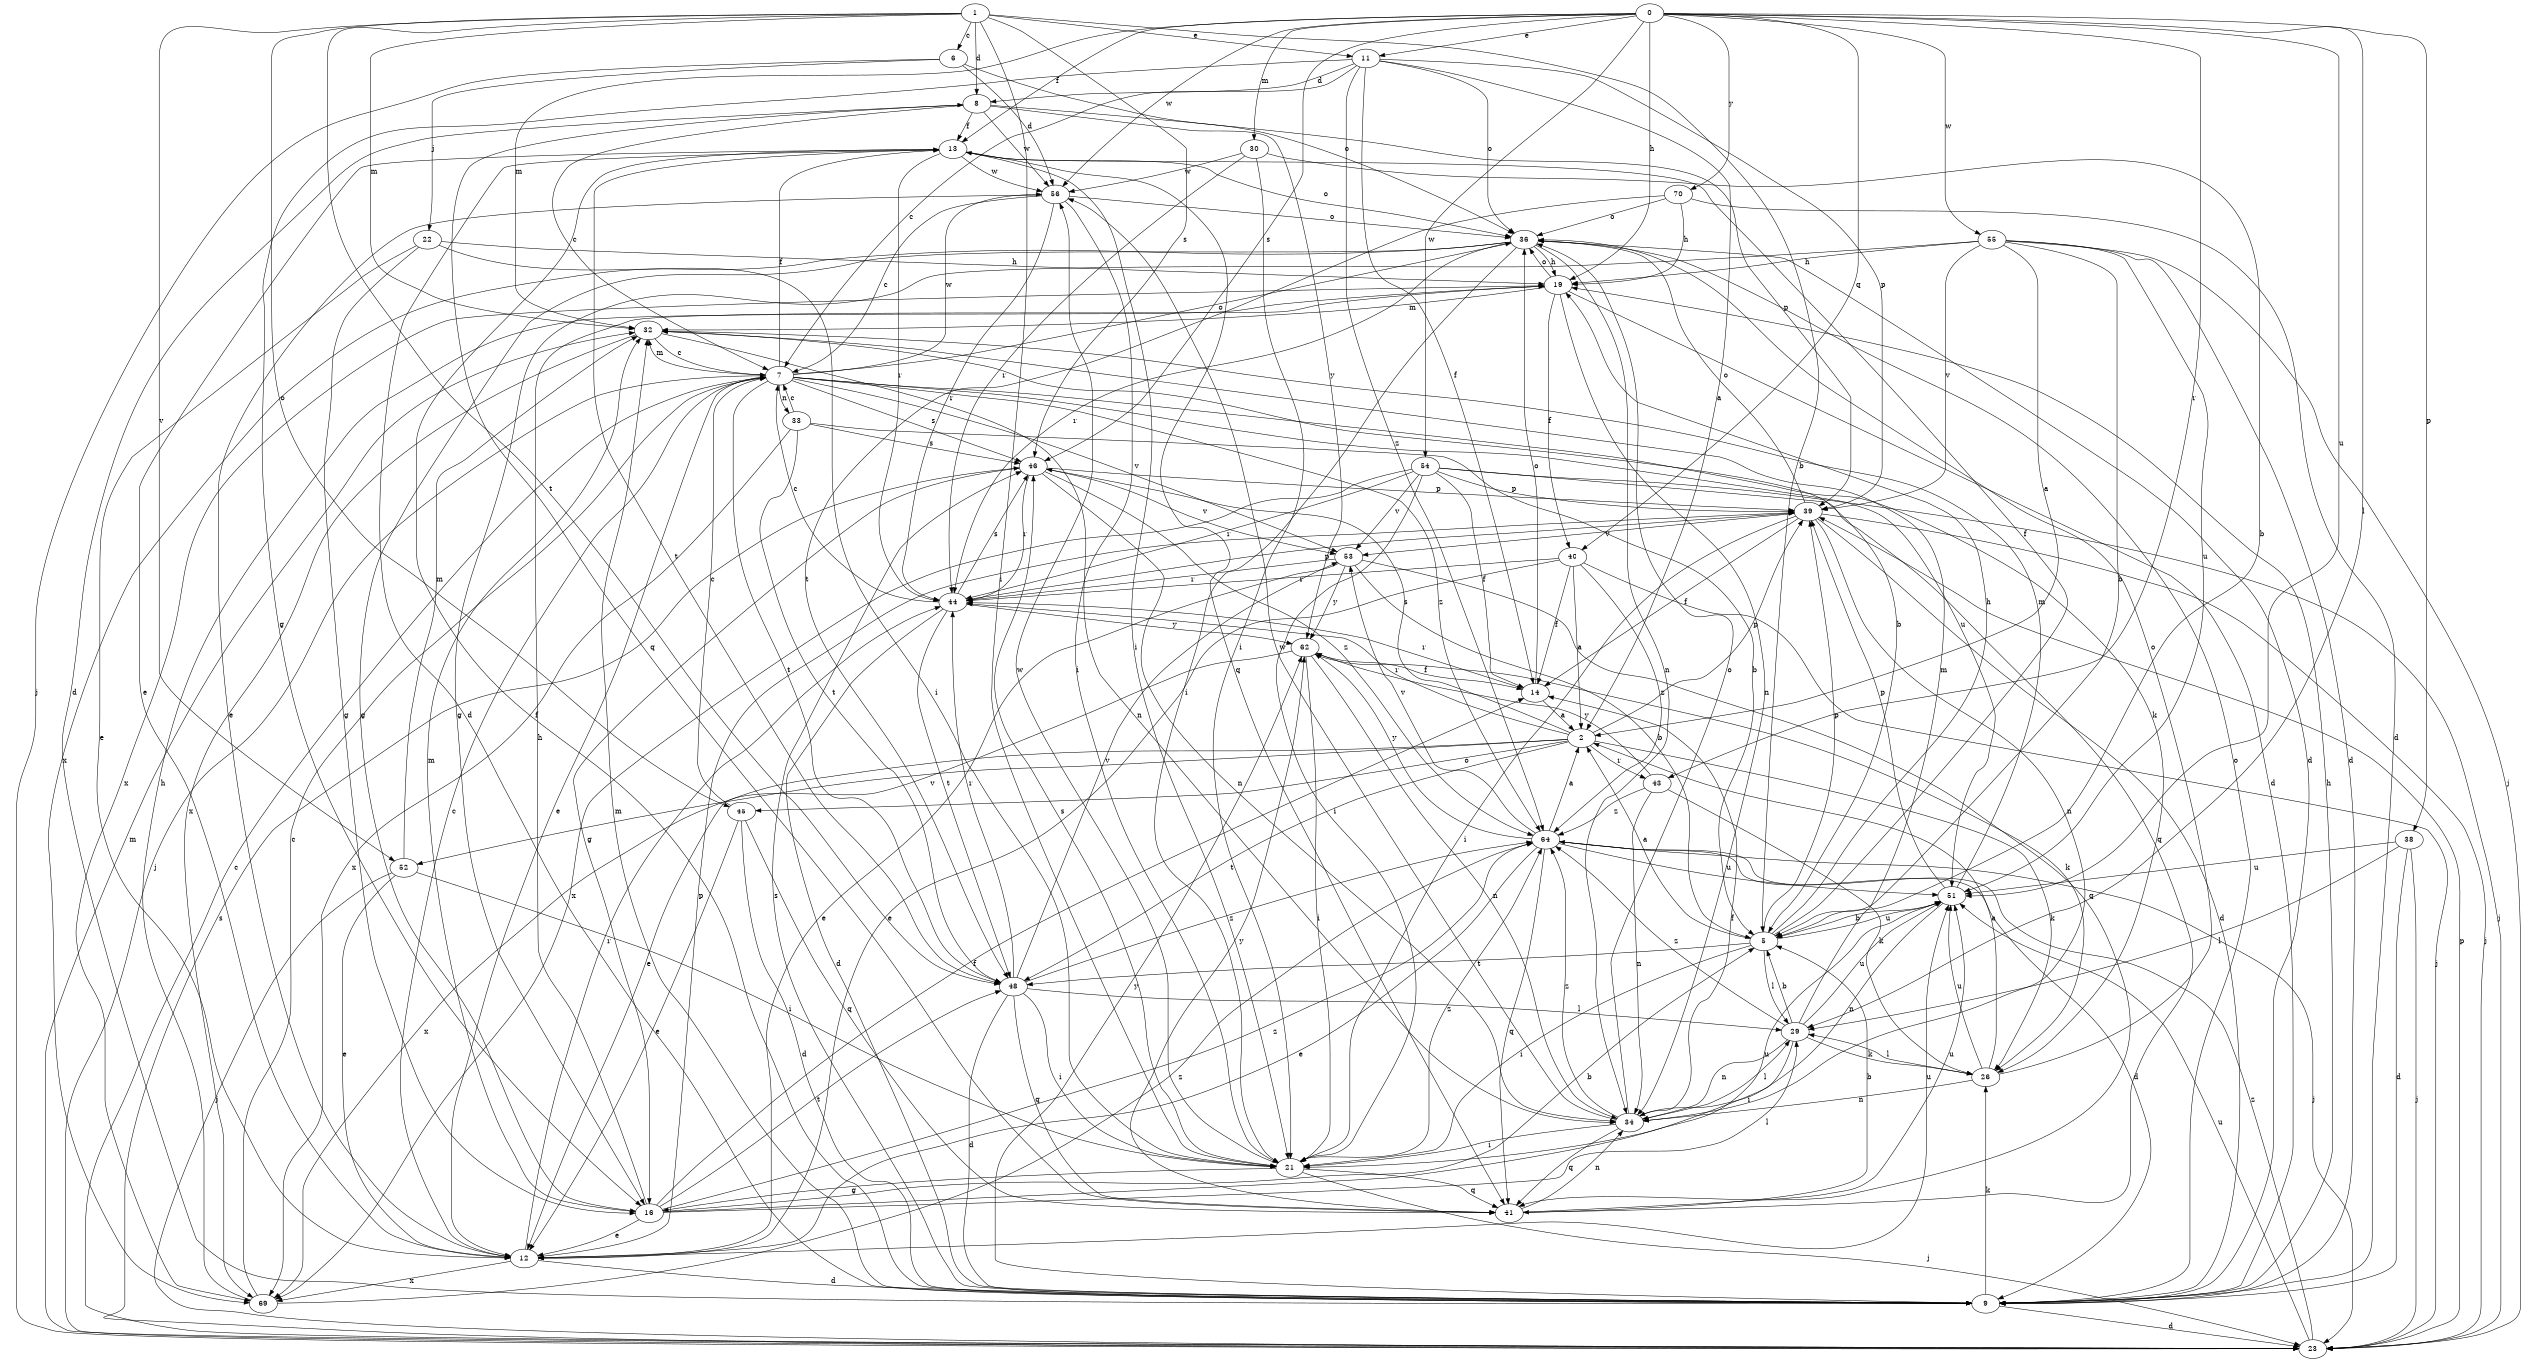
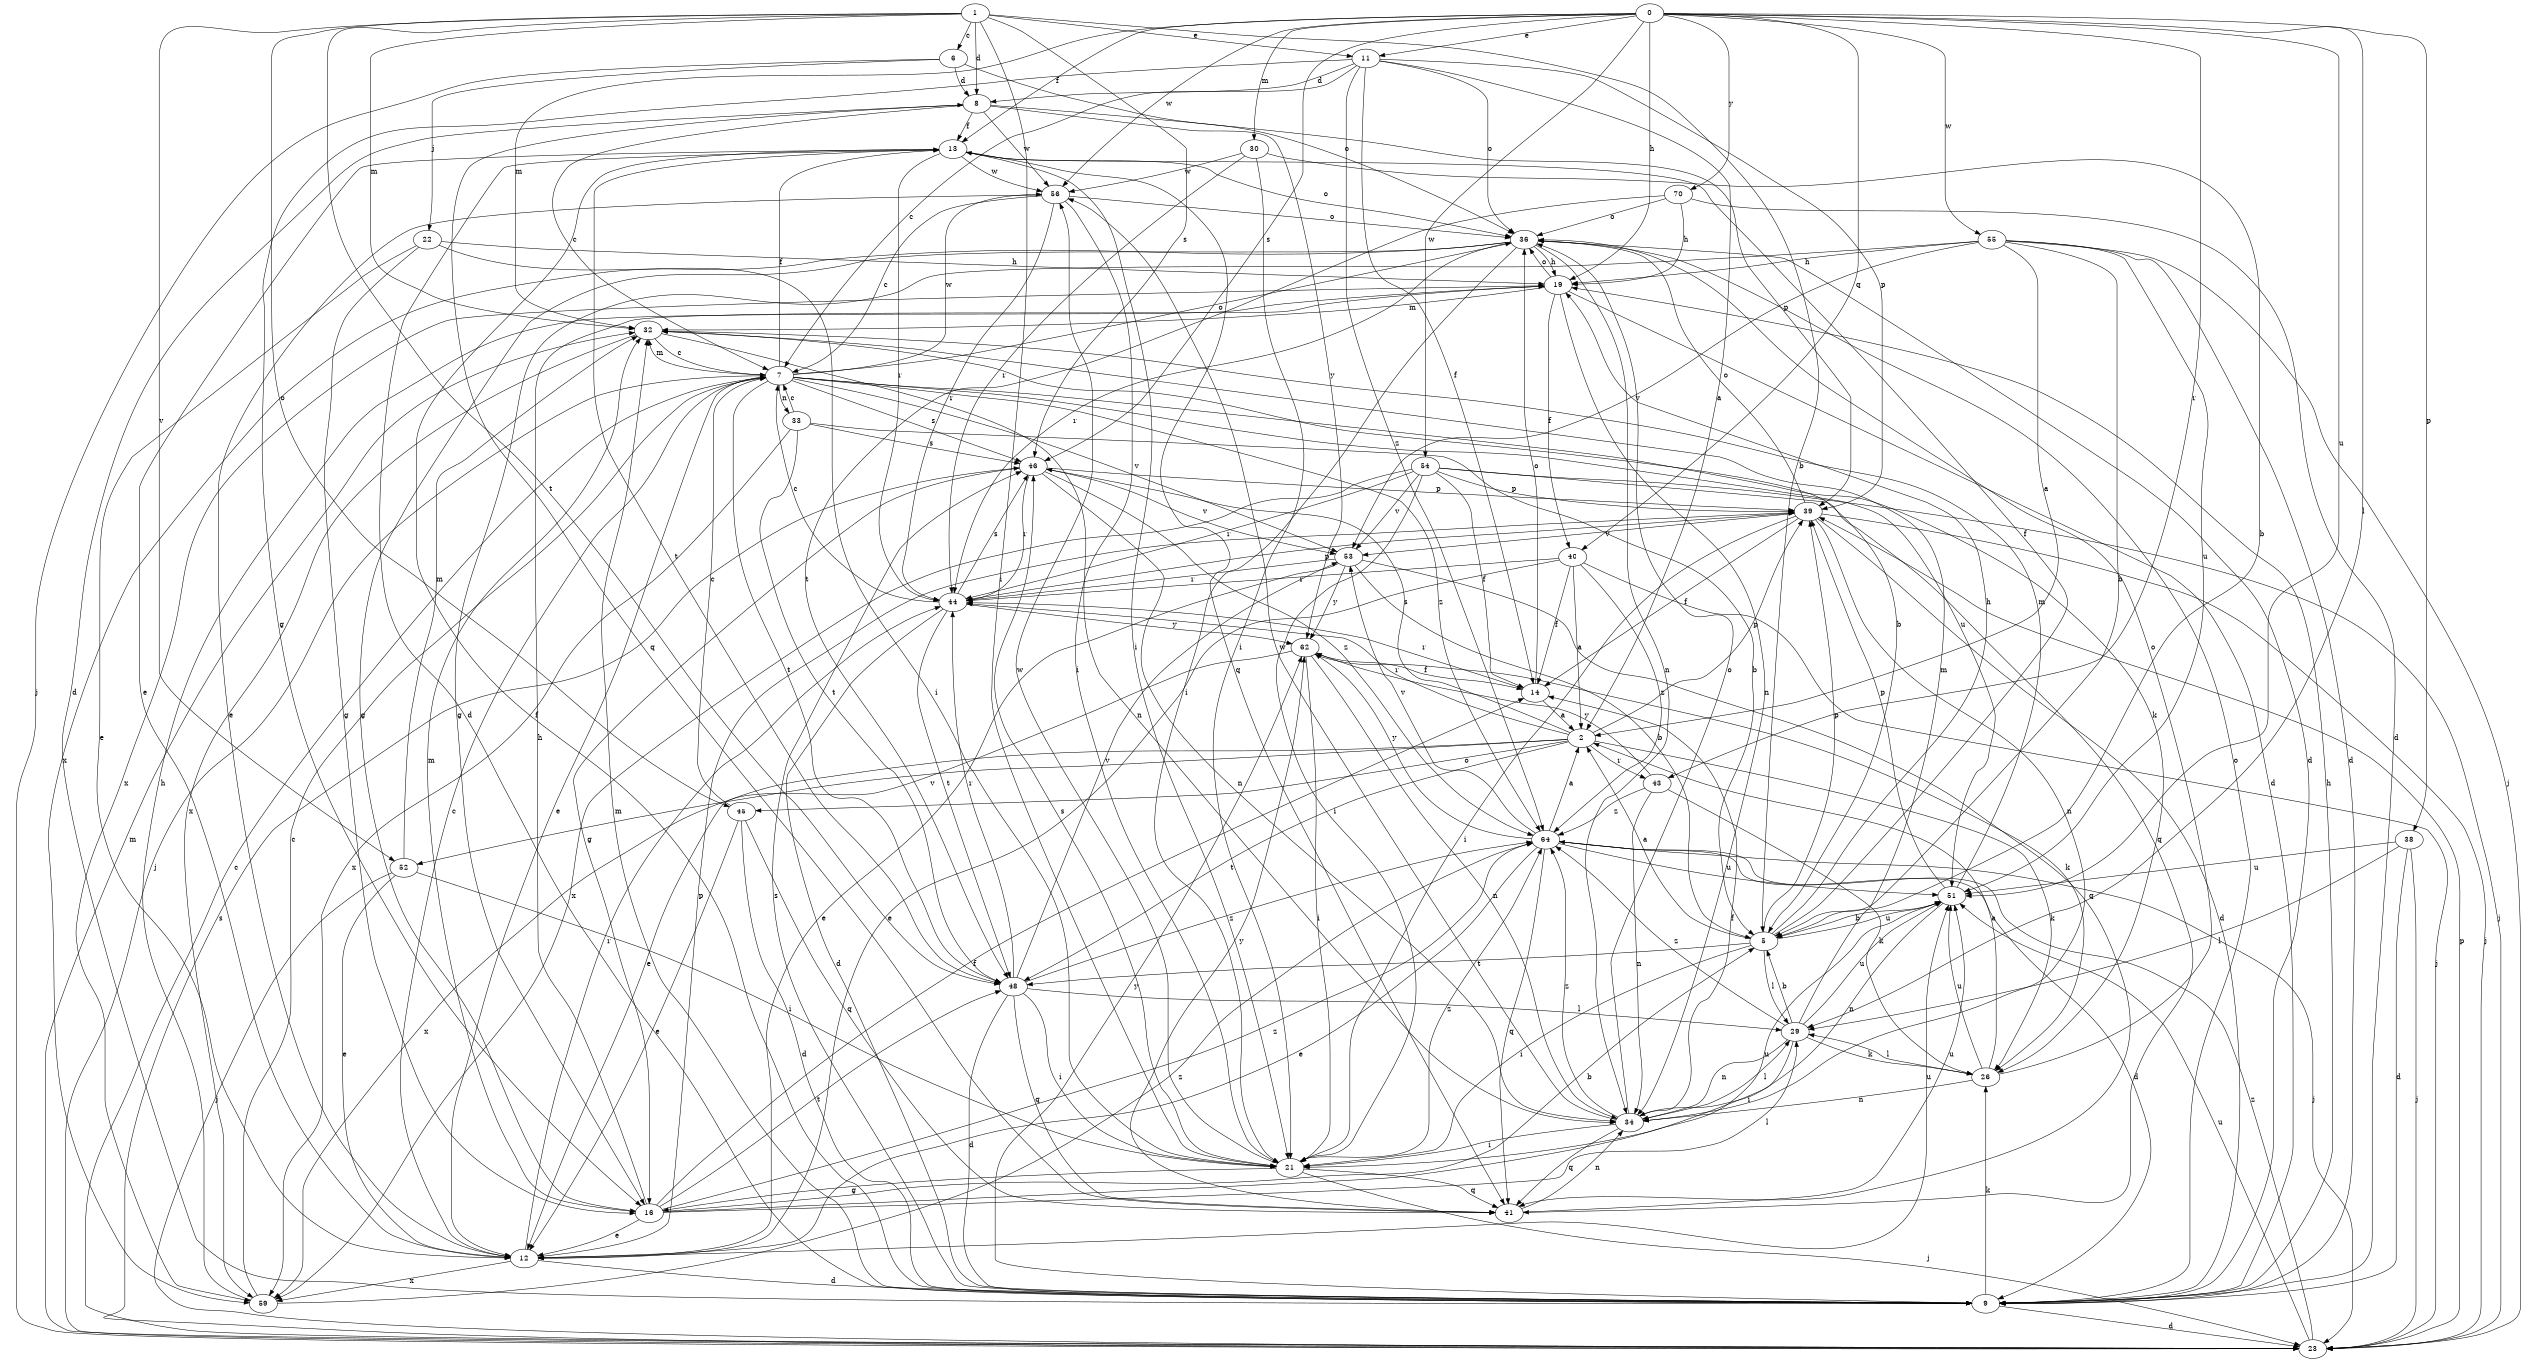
(1014, 113) -> (959, 81)
(1946, 413) -> (1651, 386)
(1829, 1188) -> none
(263, 1304) -> (263, 1304)
